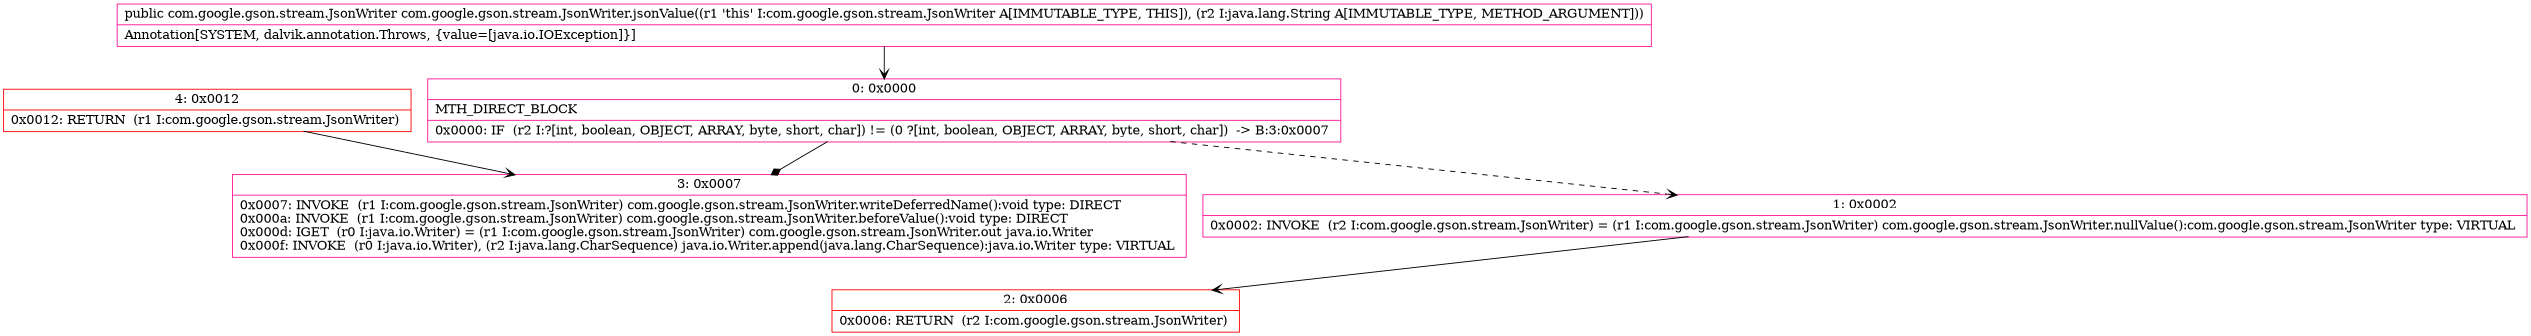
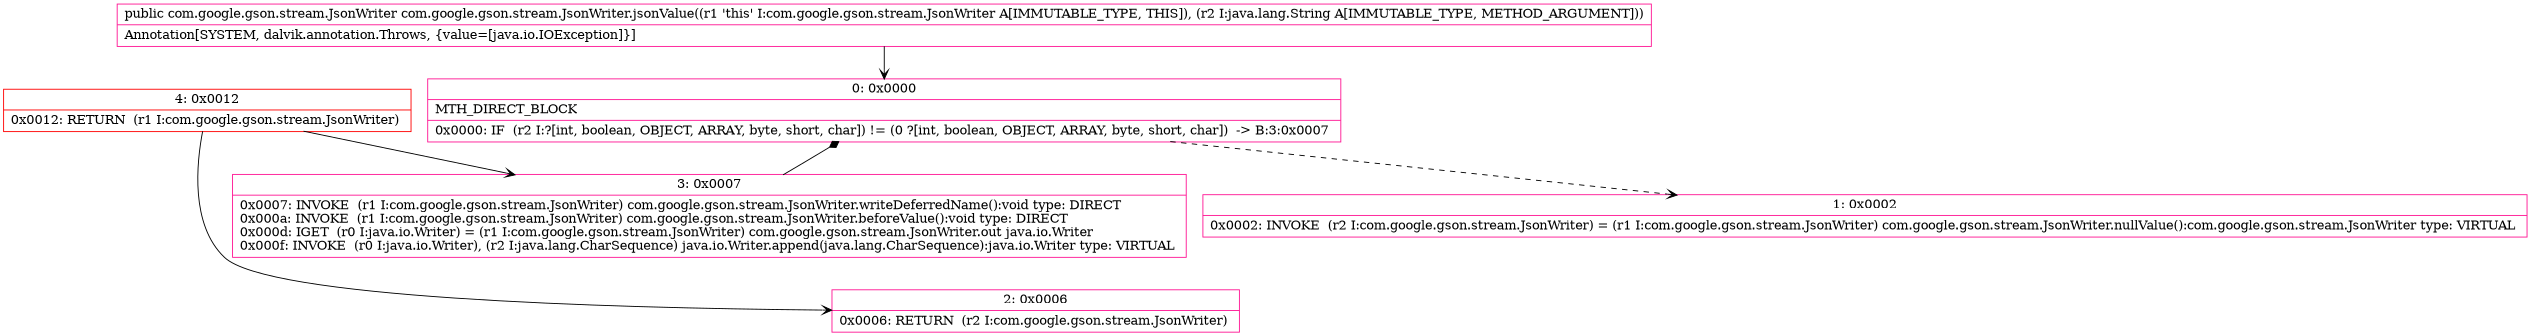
(804, 155) -> (806, 161)
(1455, 263) -> (454, 298)
(1036, 311) -> (1036, 311)
